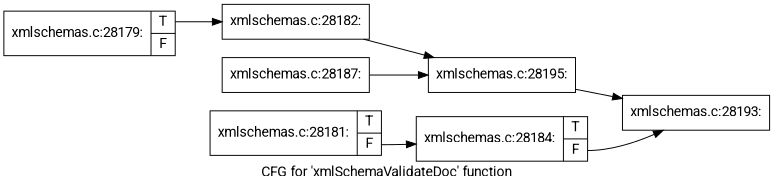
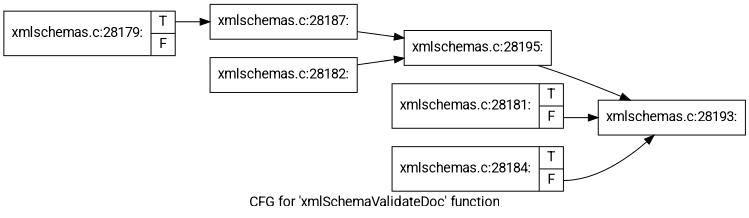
(194, 22) -> (188, 22)
(394, 145) -> (576, 118)
